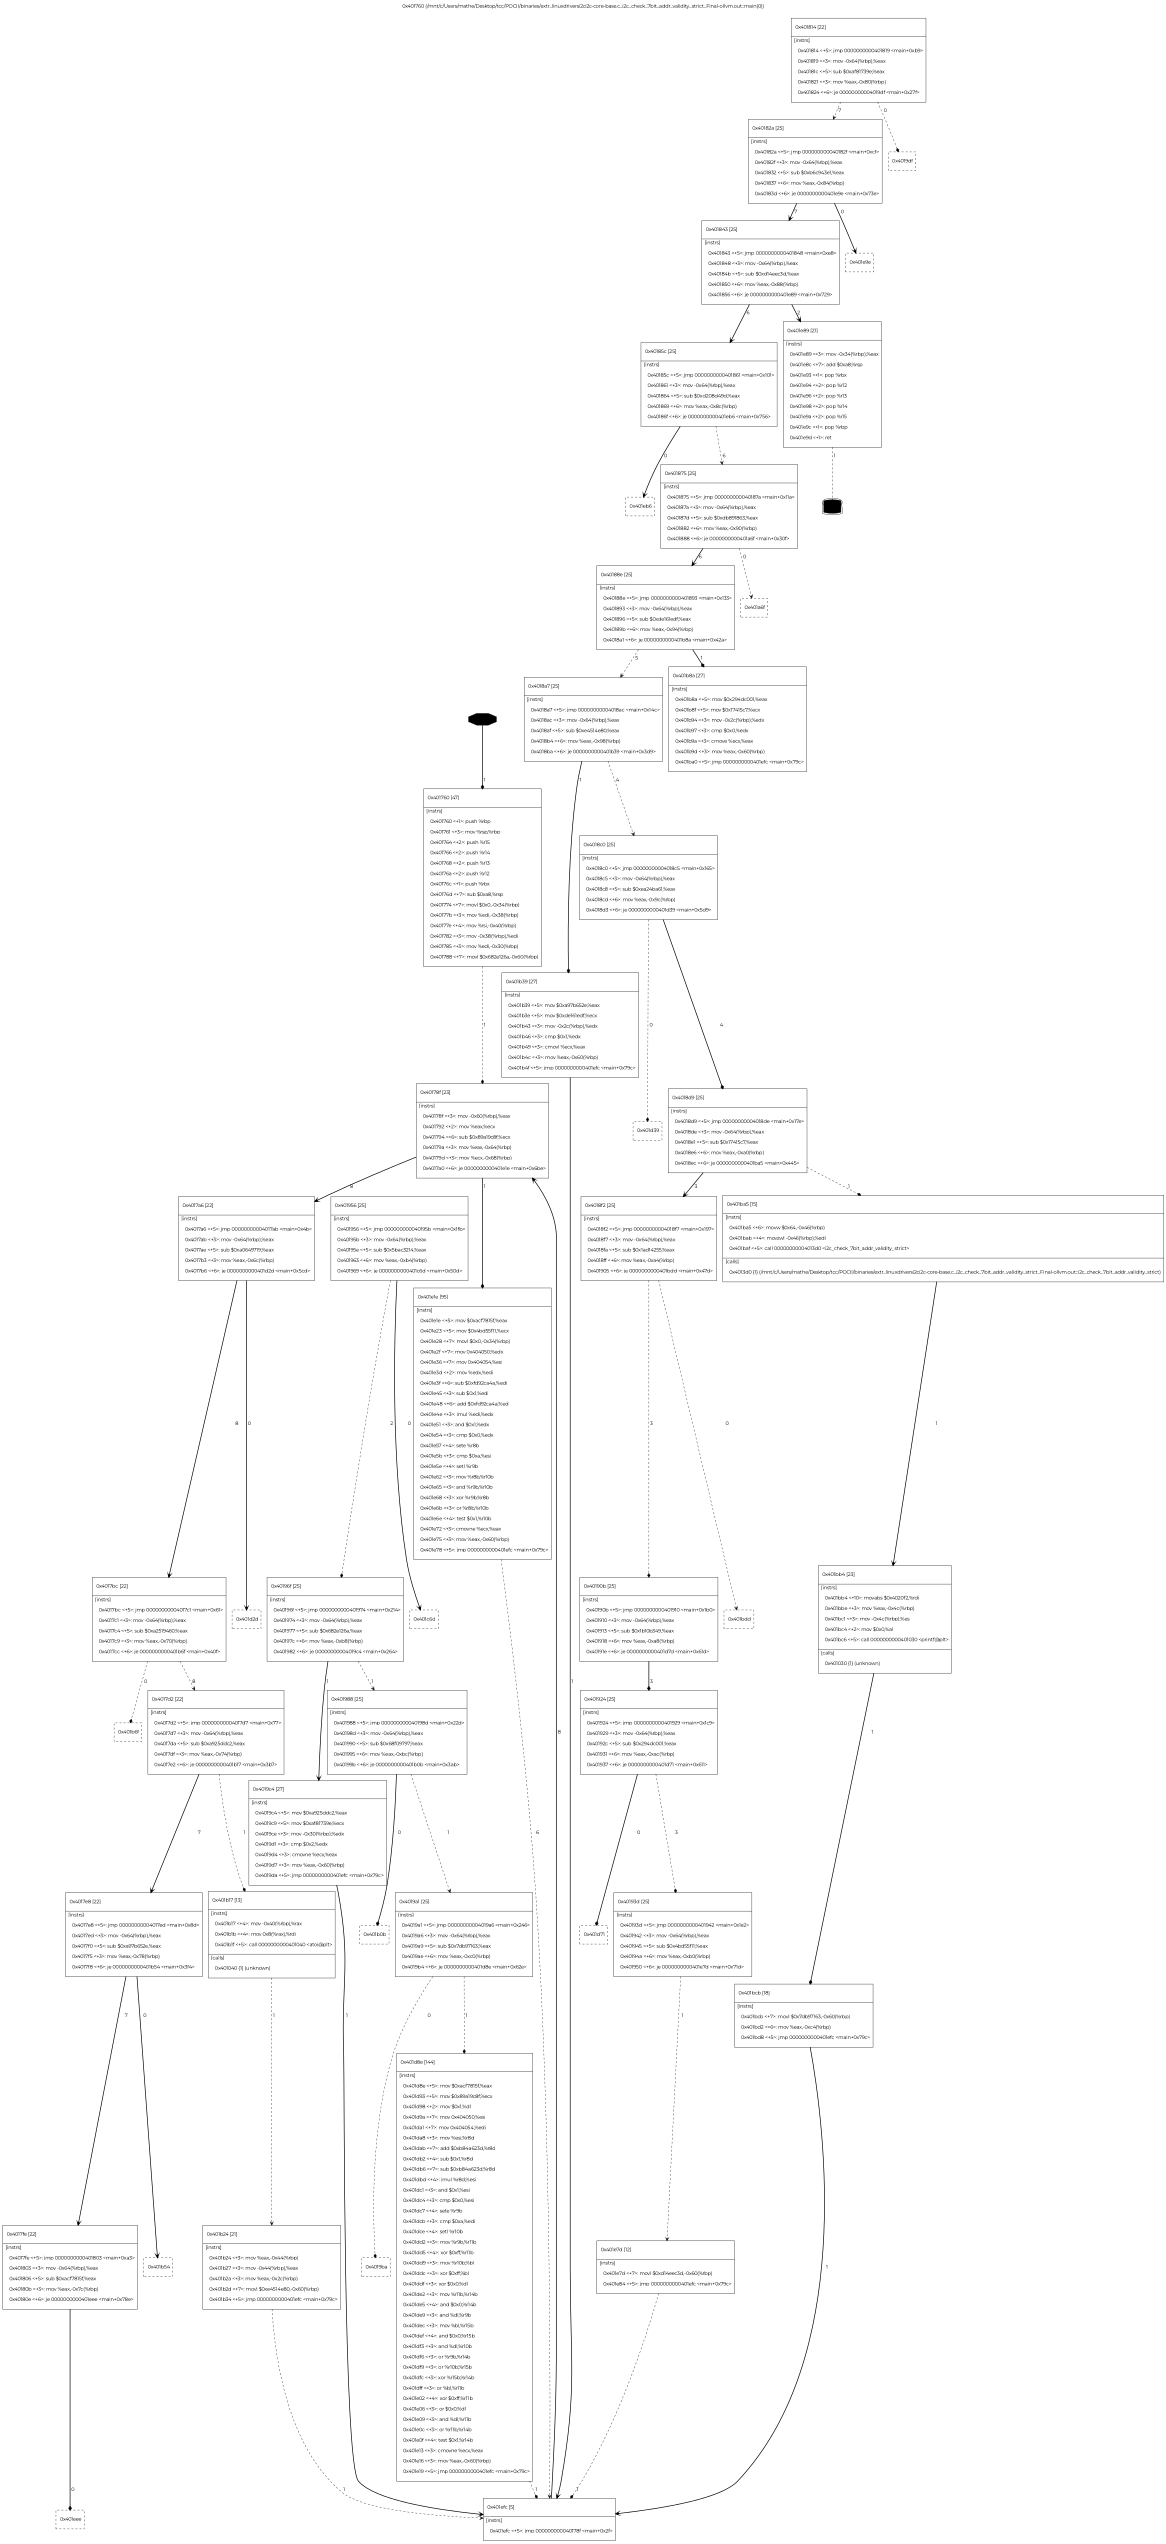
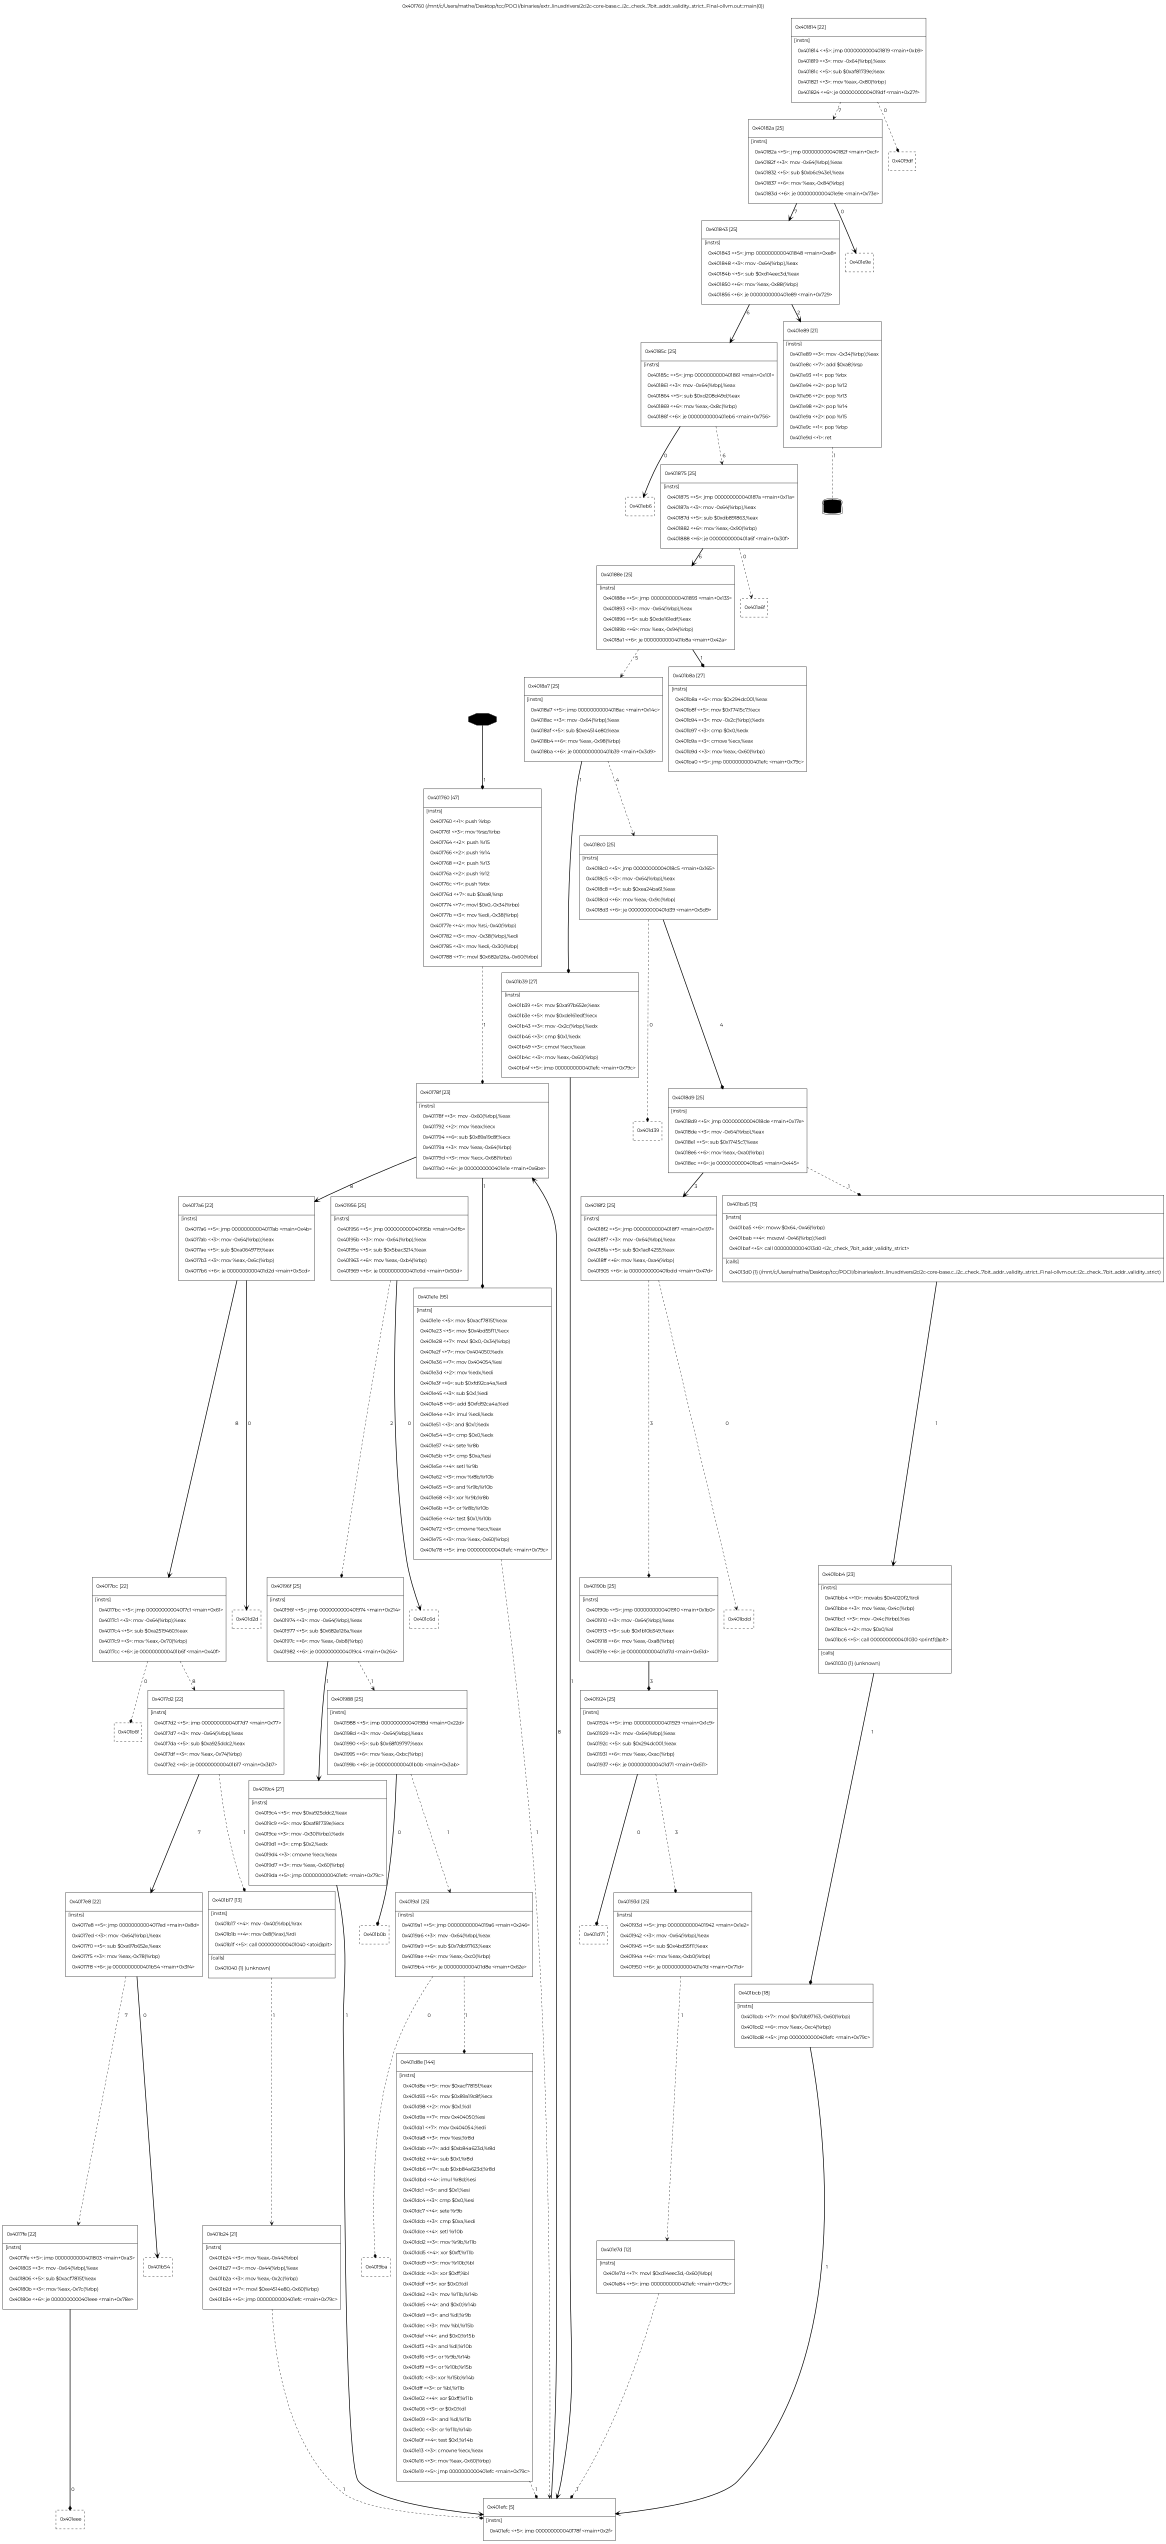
(537, 1833) -> (537, 1833)
(102, 2099) -> (102, 2099)
(321, 2470) -> (321, 2470)
